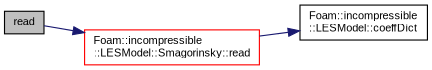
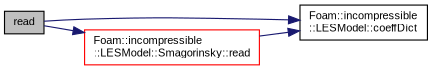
none -> (166, 18)
